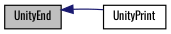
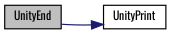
(88, 9) -> (76, 25)
